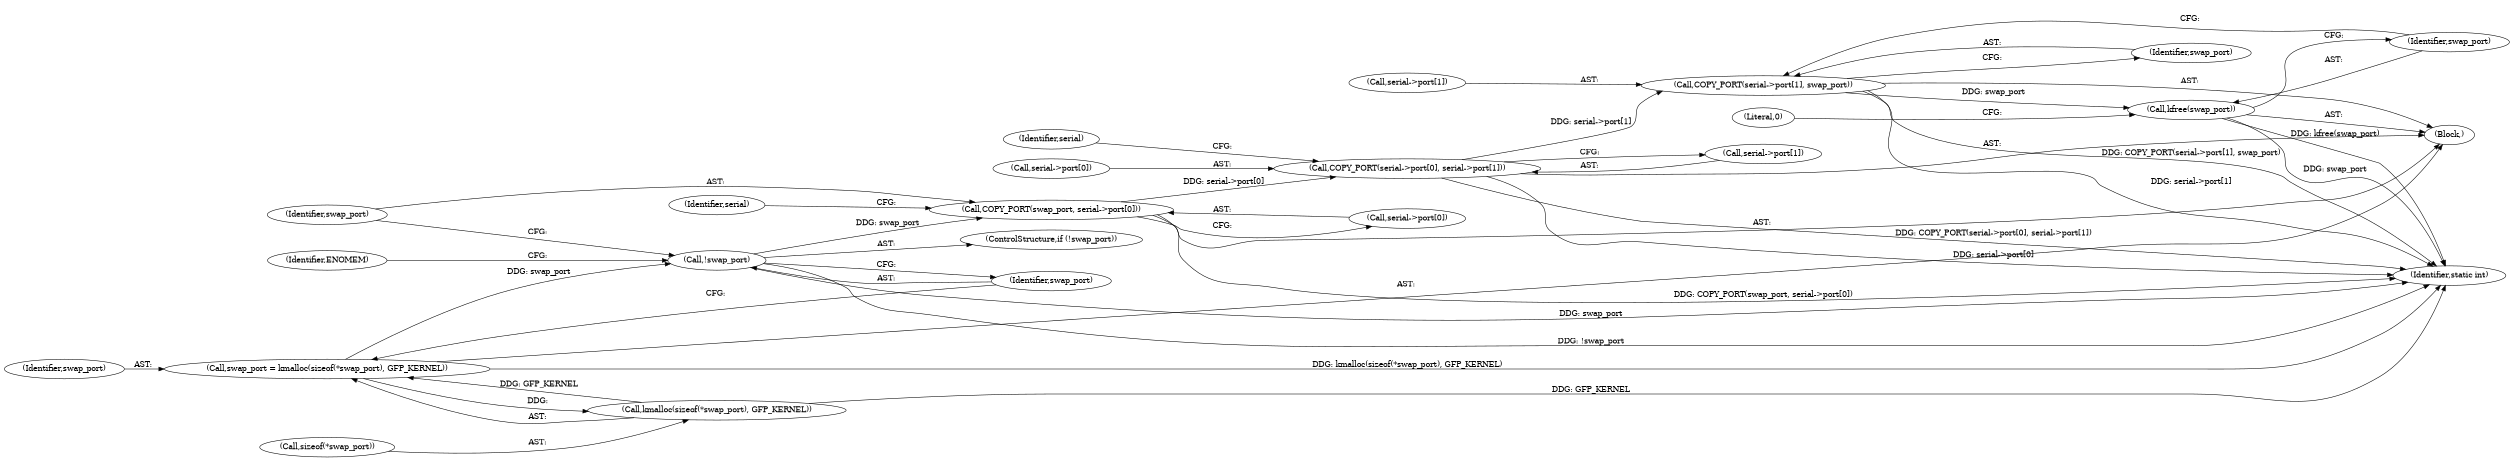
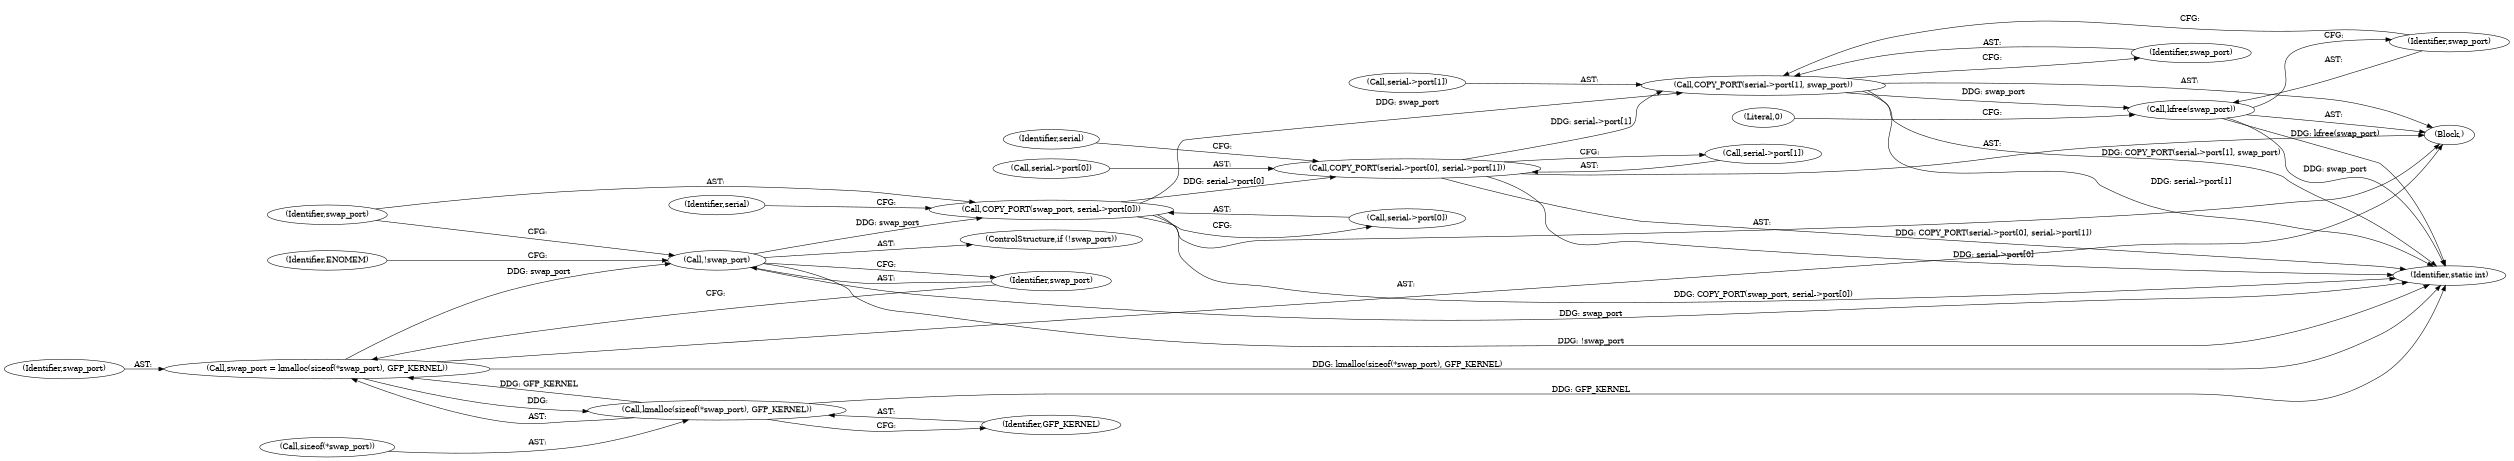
none -> (1387, 120)
none -> (1051, 425)
